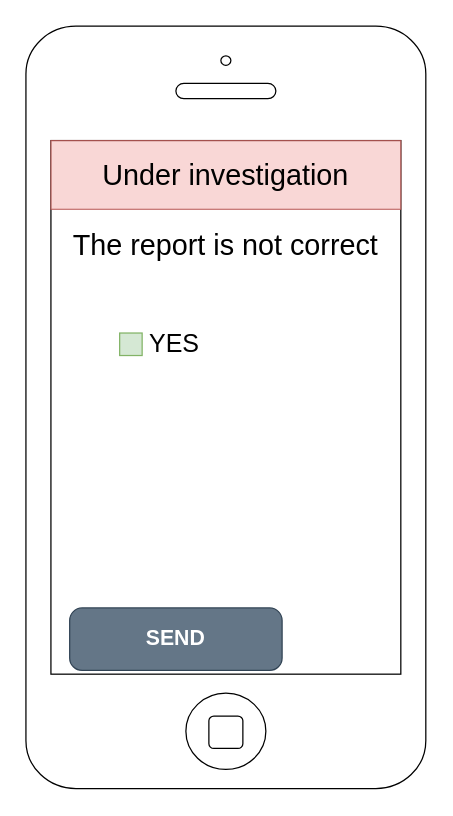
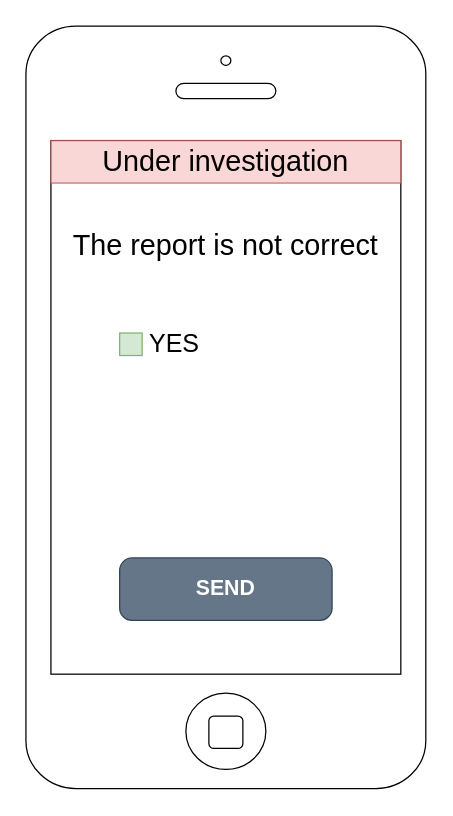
(226, 175) -> (226, 162)
(176, 639) -> (226, 589)
